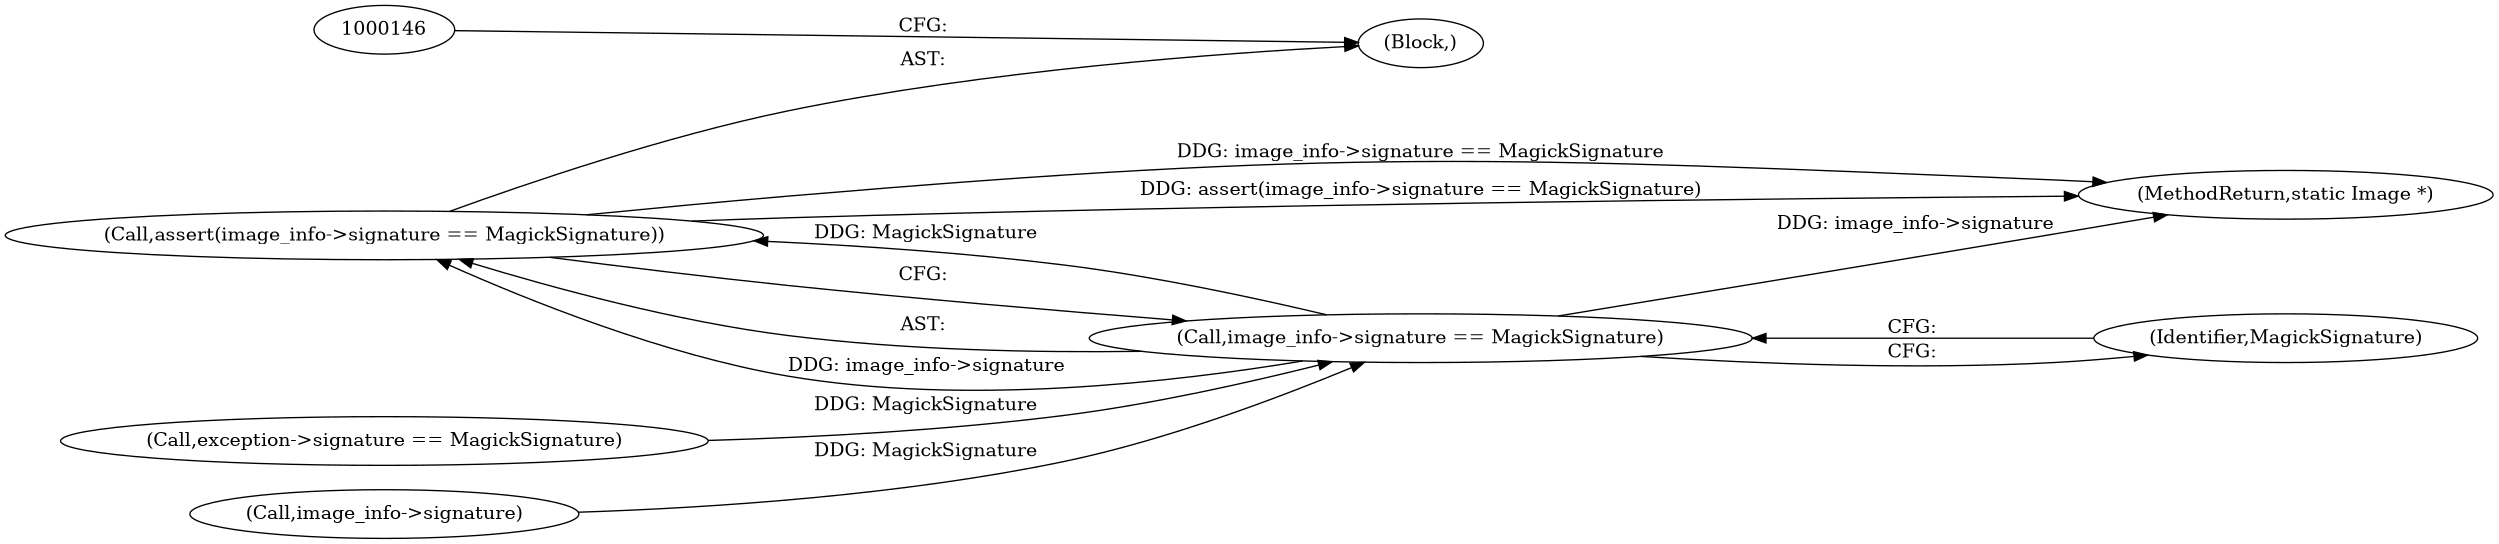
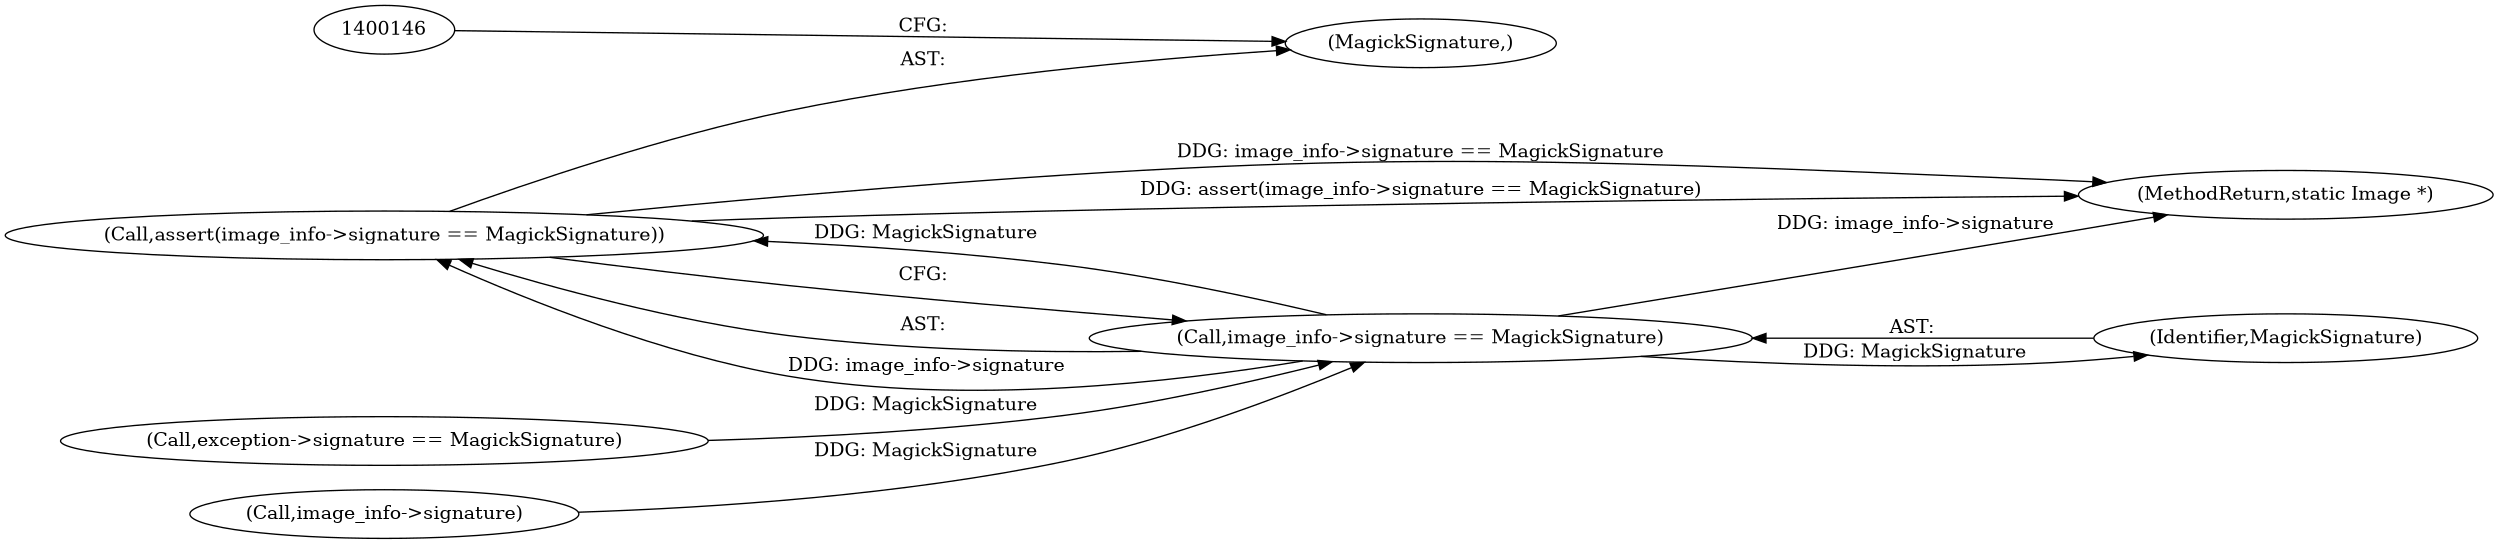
(384, 30) -> (384, 30)
(1421, 43) -> (1421, 43)
(1915, 328) -> (1915, 328)
(1915, 352) -> (1915, 352)
